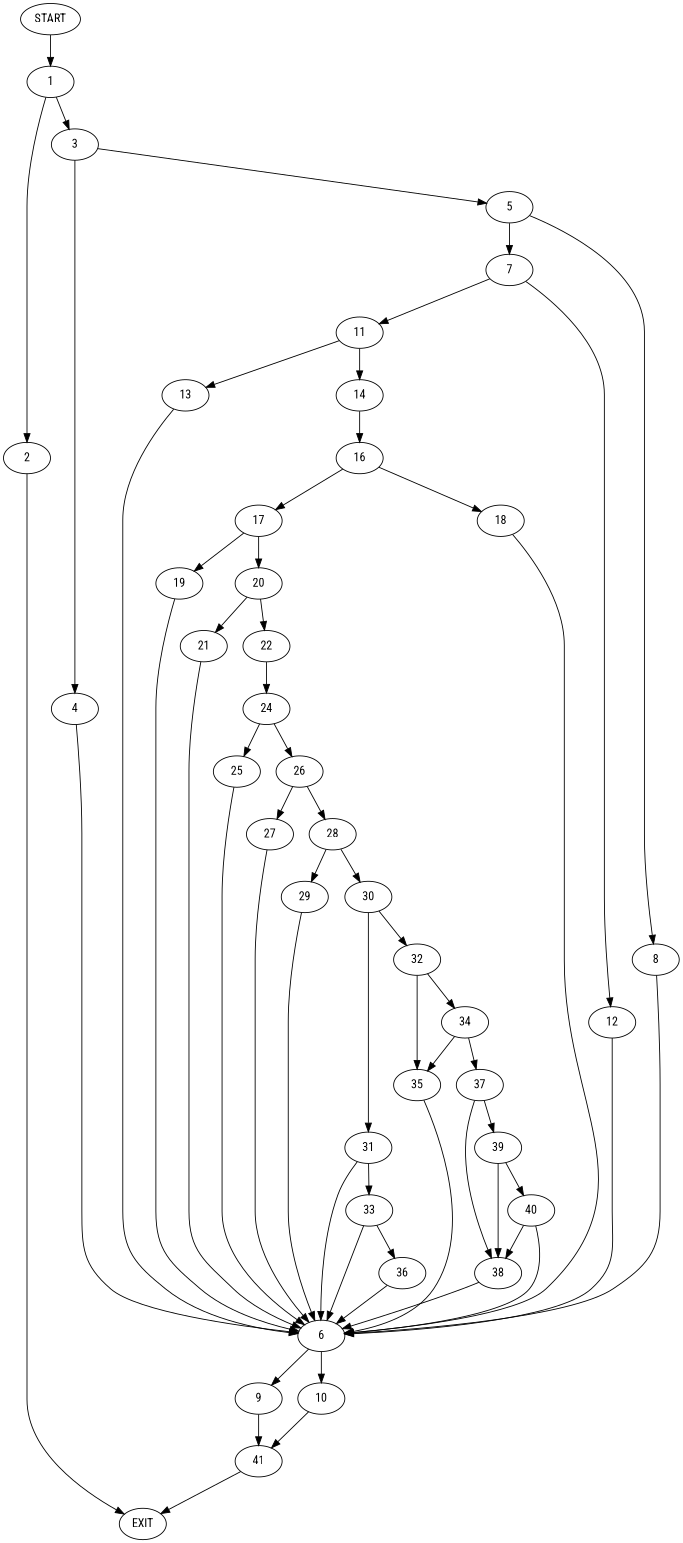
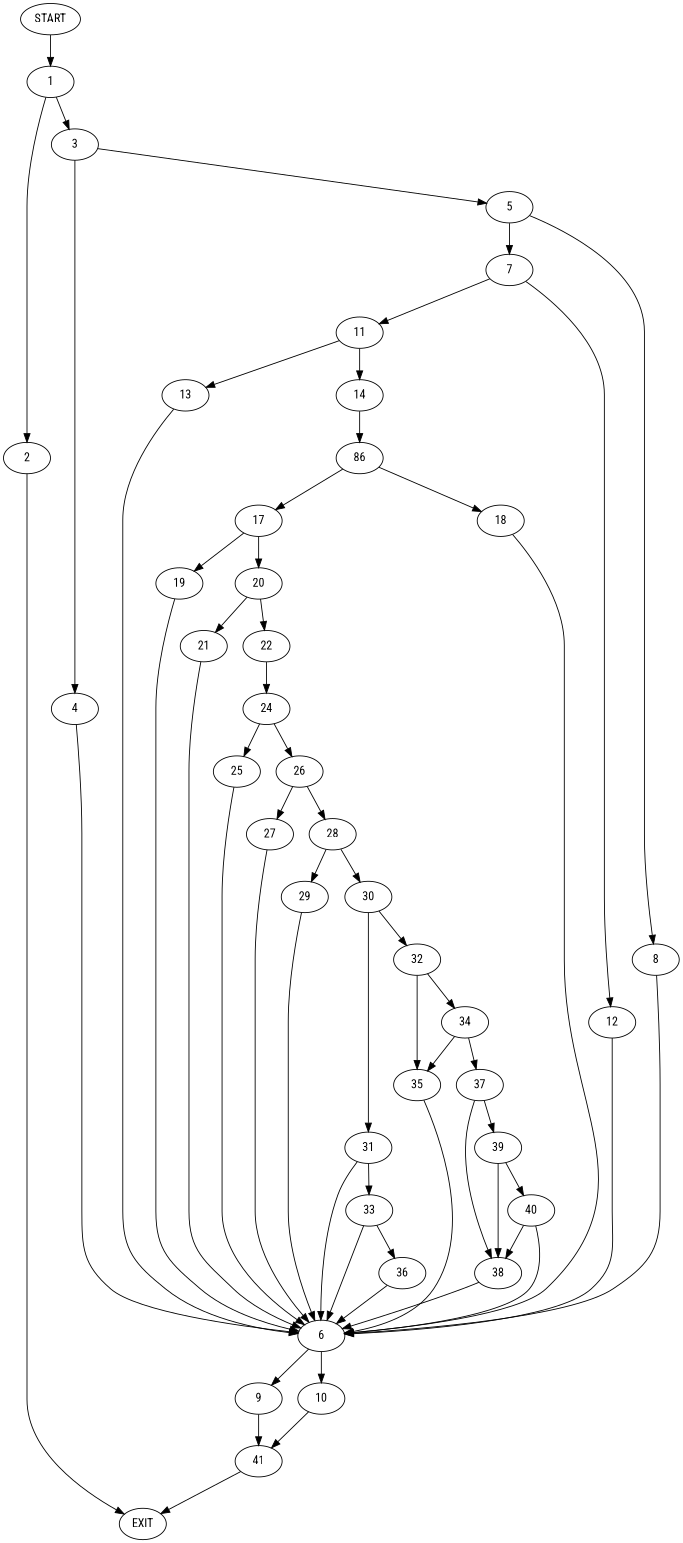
(360, 458) -> (360, 458)
